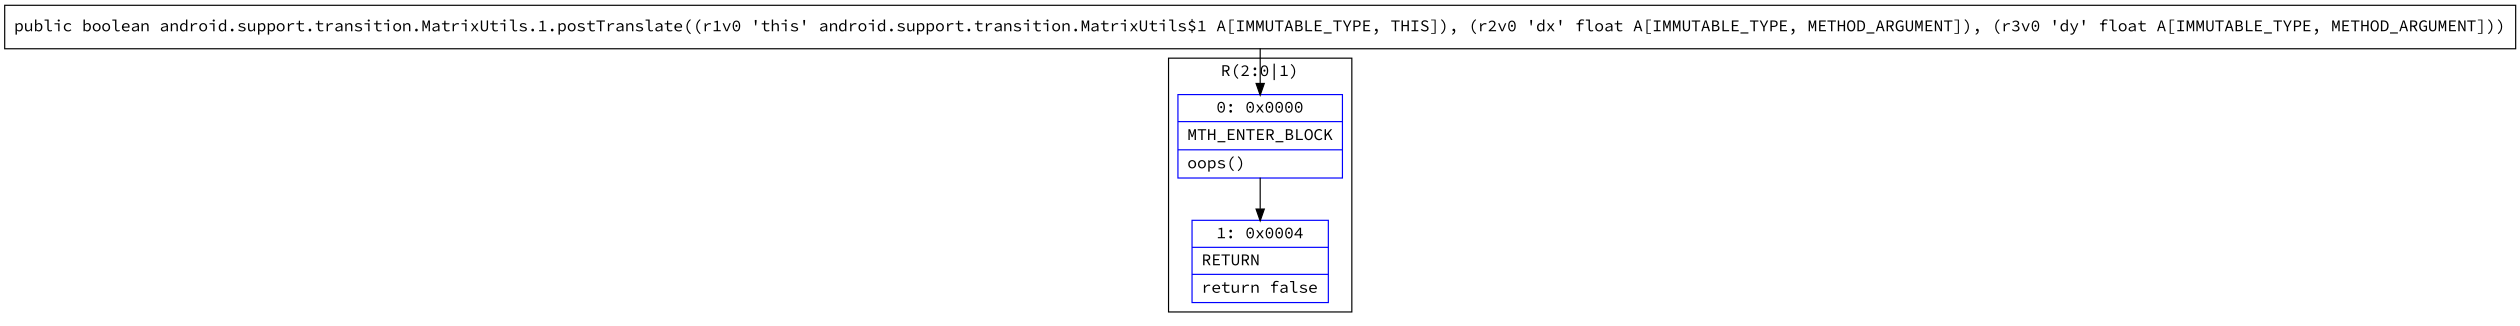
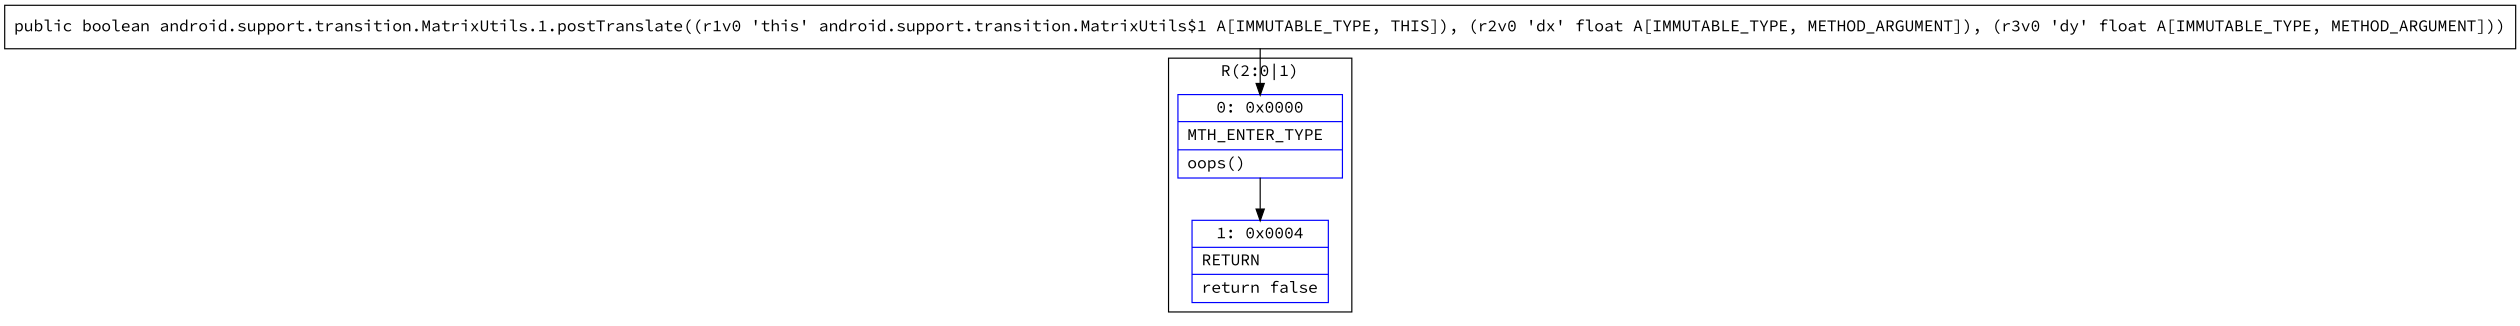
(1260, 135) -> (1255, 135)
